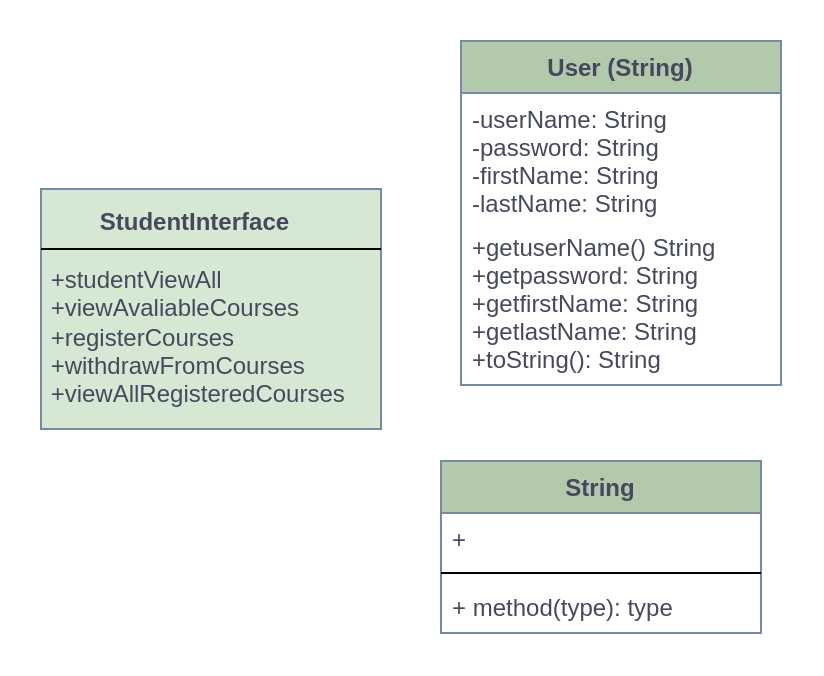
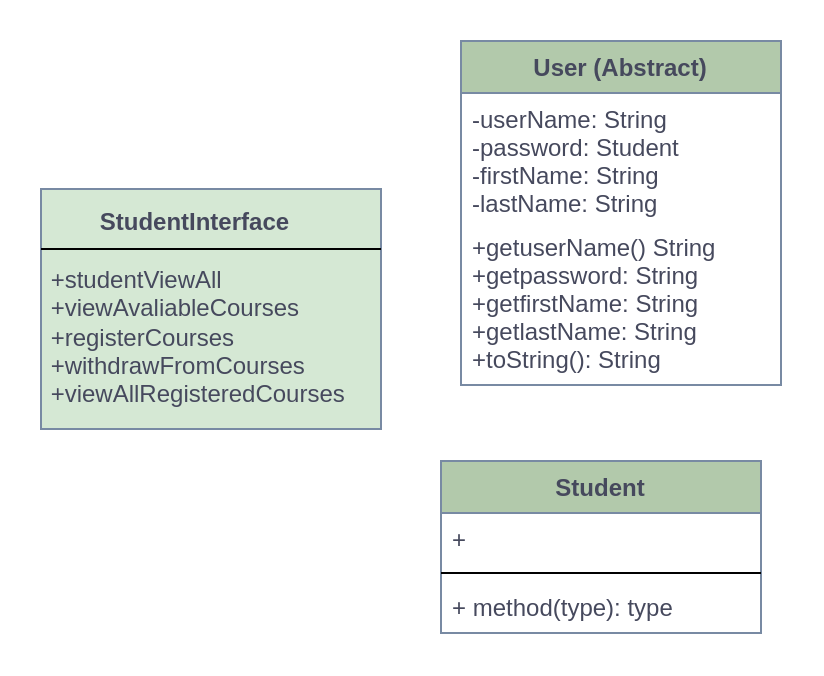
(620, 68) -> (620, 68)
(577, 120) -> (577, 120)
(600, 488) -> (600, 488)
